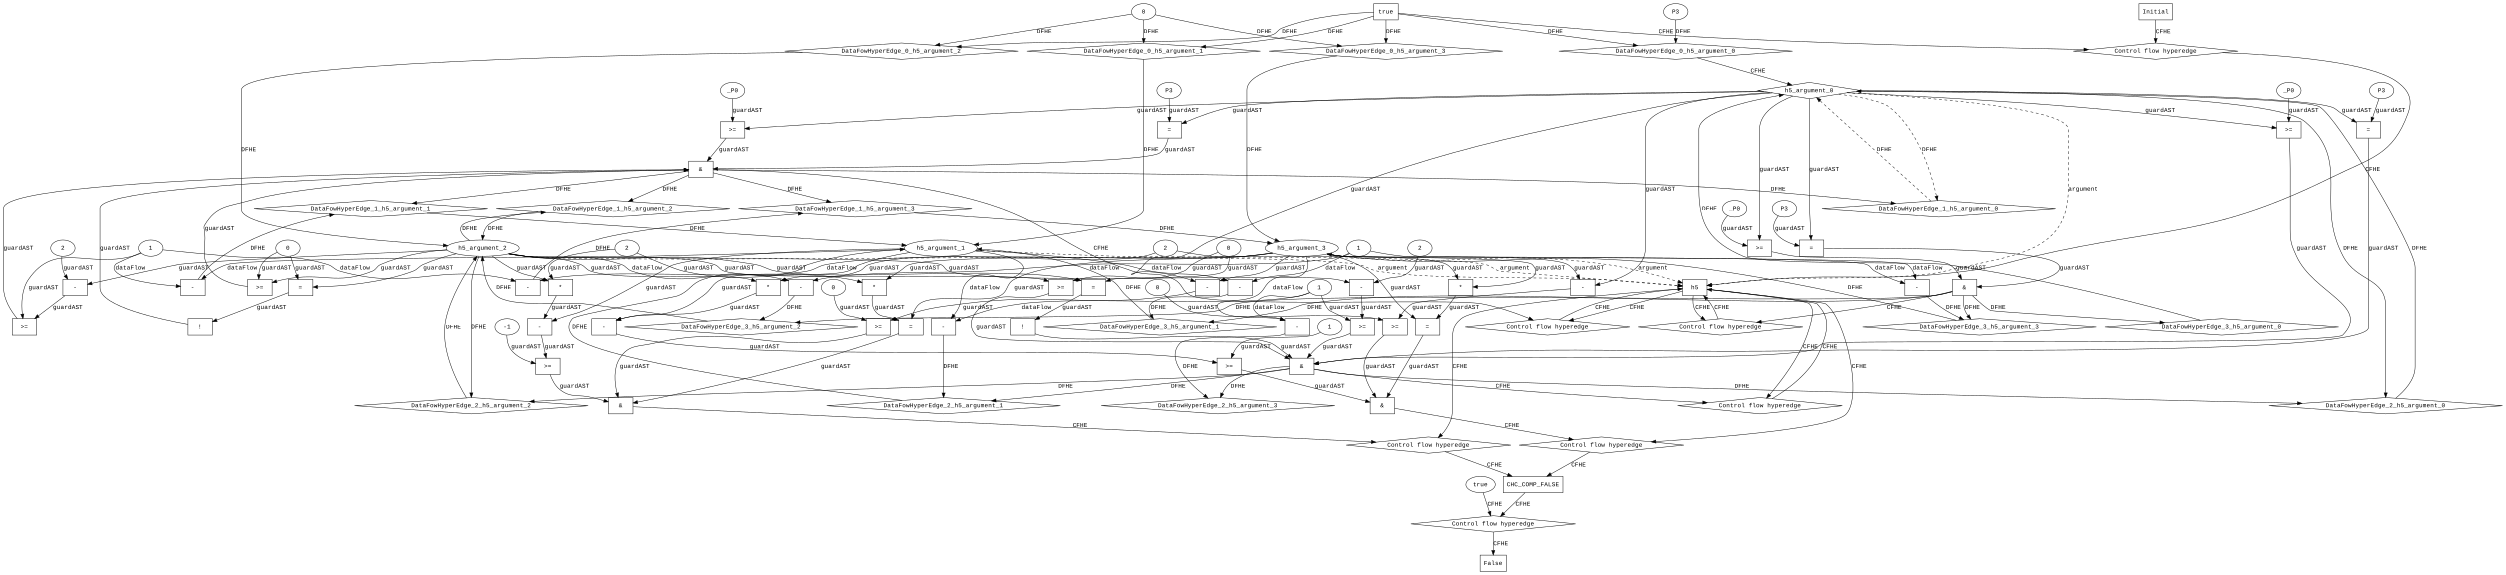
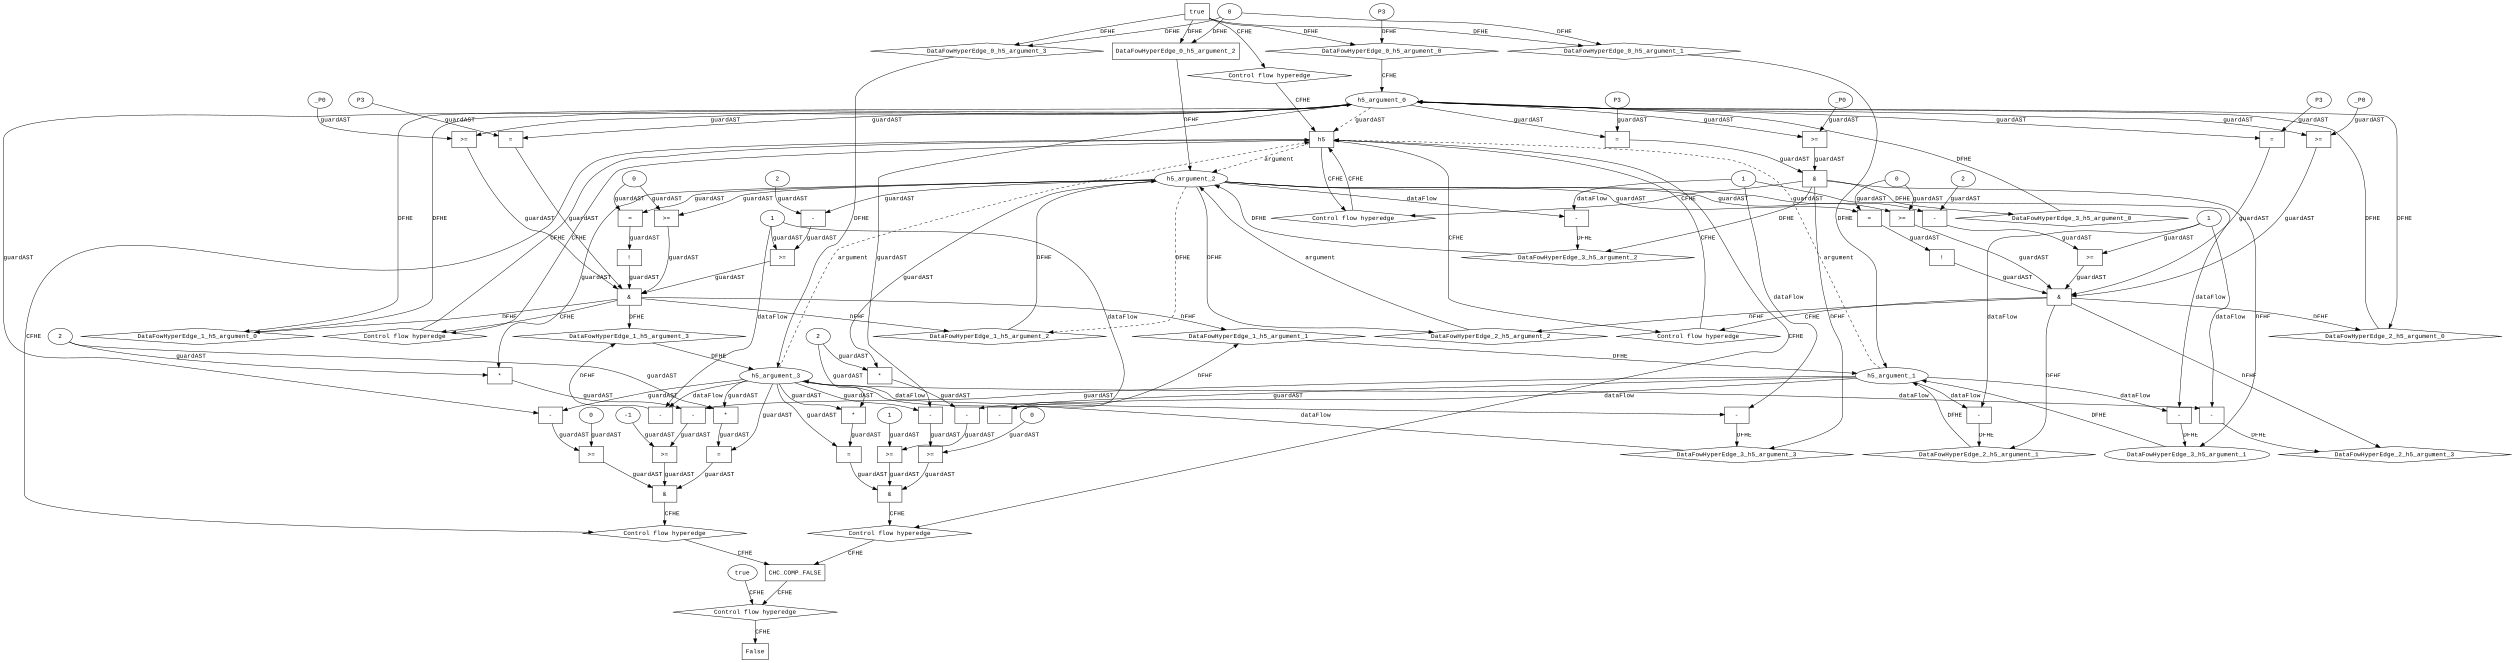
(2156, 12) -> none
(901, 51) -> (1176, 51)
(1809, 91) -> (1382, 100)
(1906, 125) -> (399, 133)
(1875, 151) -> (556, 116)
(2083, 189) -> (1370, 120)
(477, 220) -> (1175, 312)
(1385, 272) -> (1263, 157)
(1855, 288) -> (1316, 415)
(454, 327) -> (1321, 258)
(1160, 327) -> (2187, 455)
